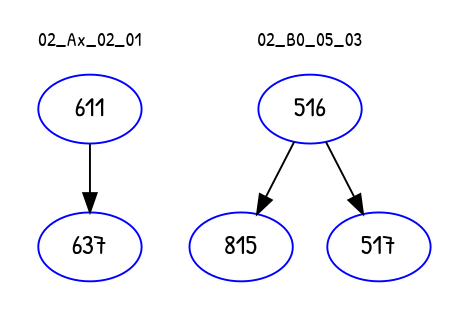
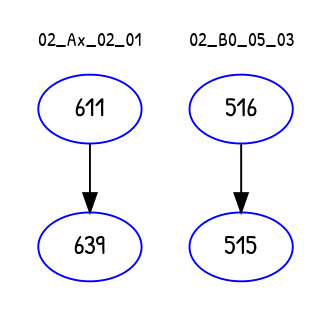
(90, 247) -> (90, 247)
(241, 247) -> (241, 247)
(379, 247) -> none
